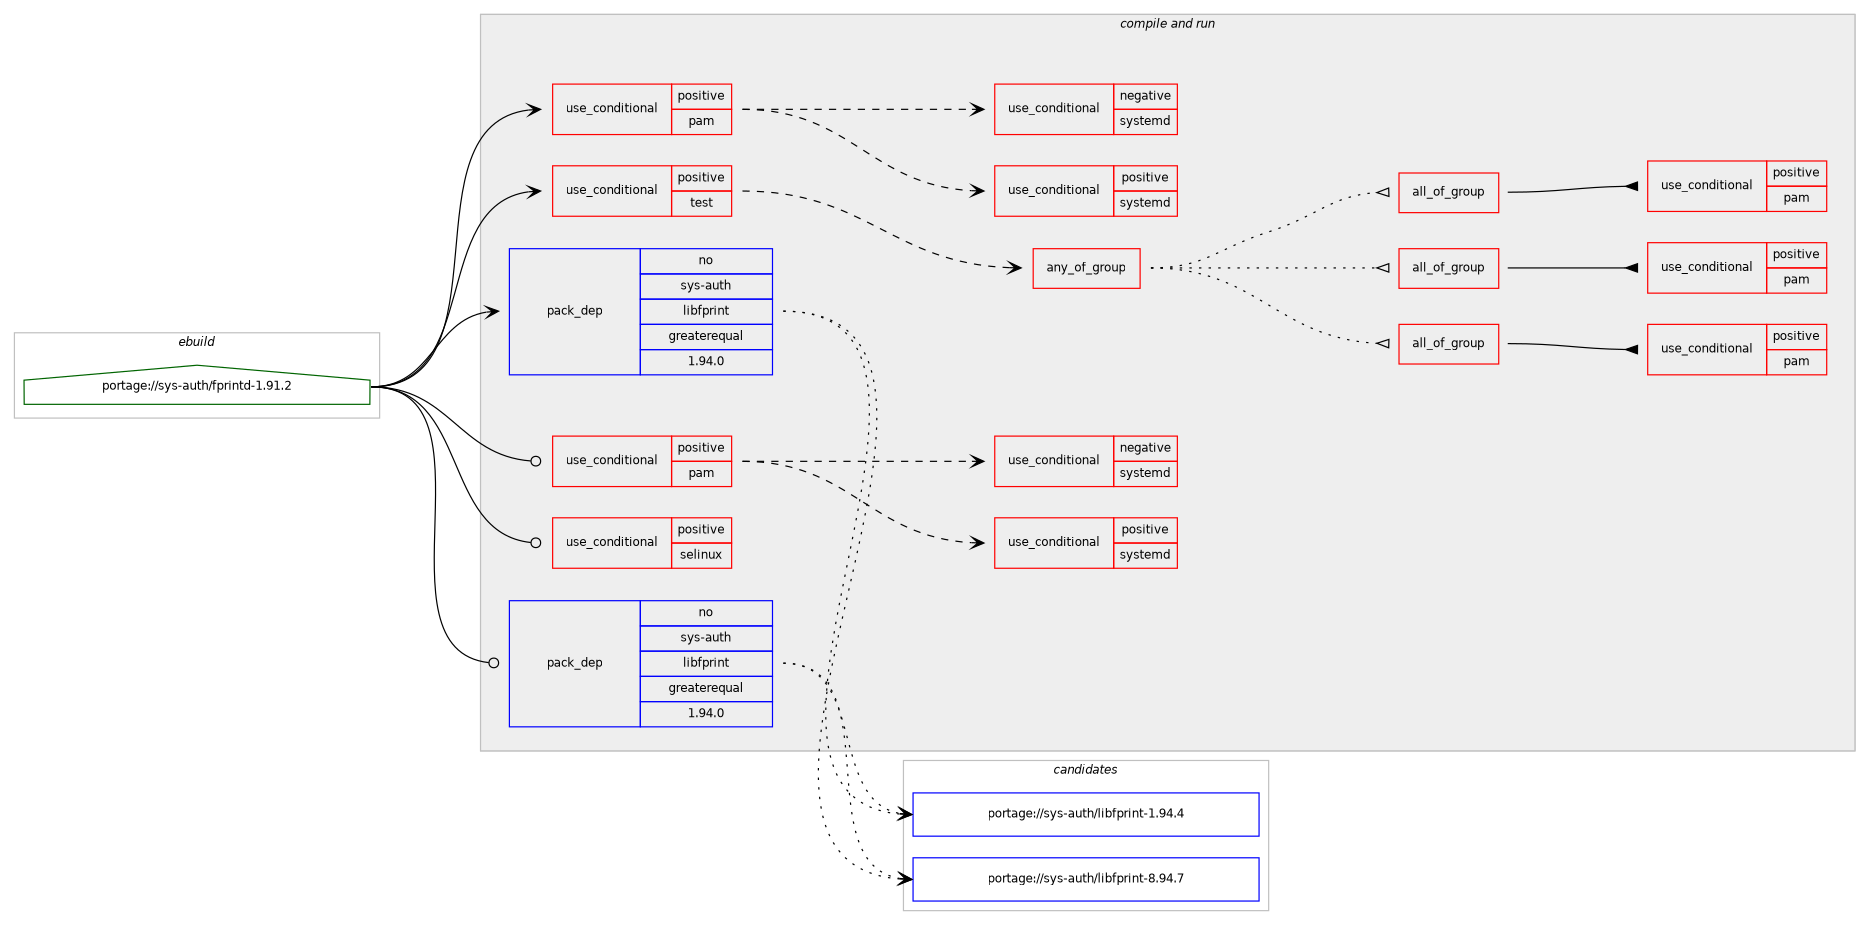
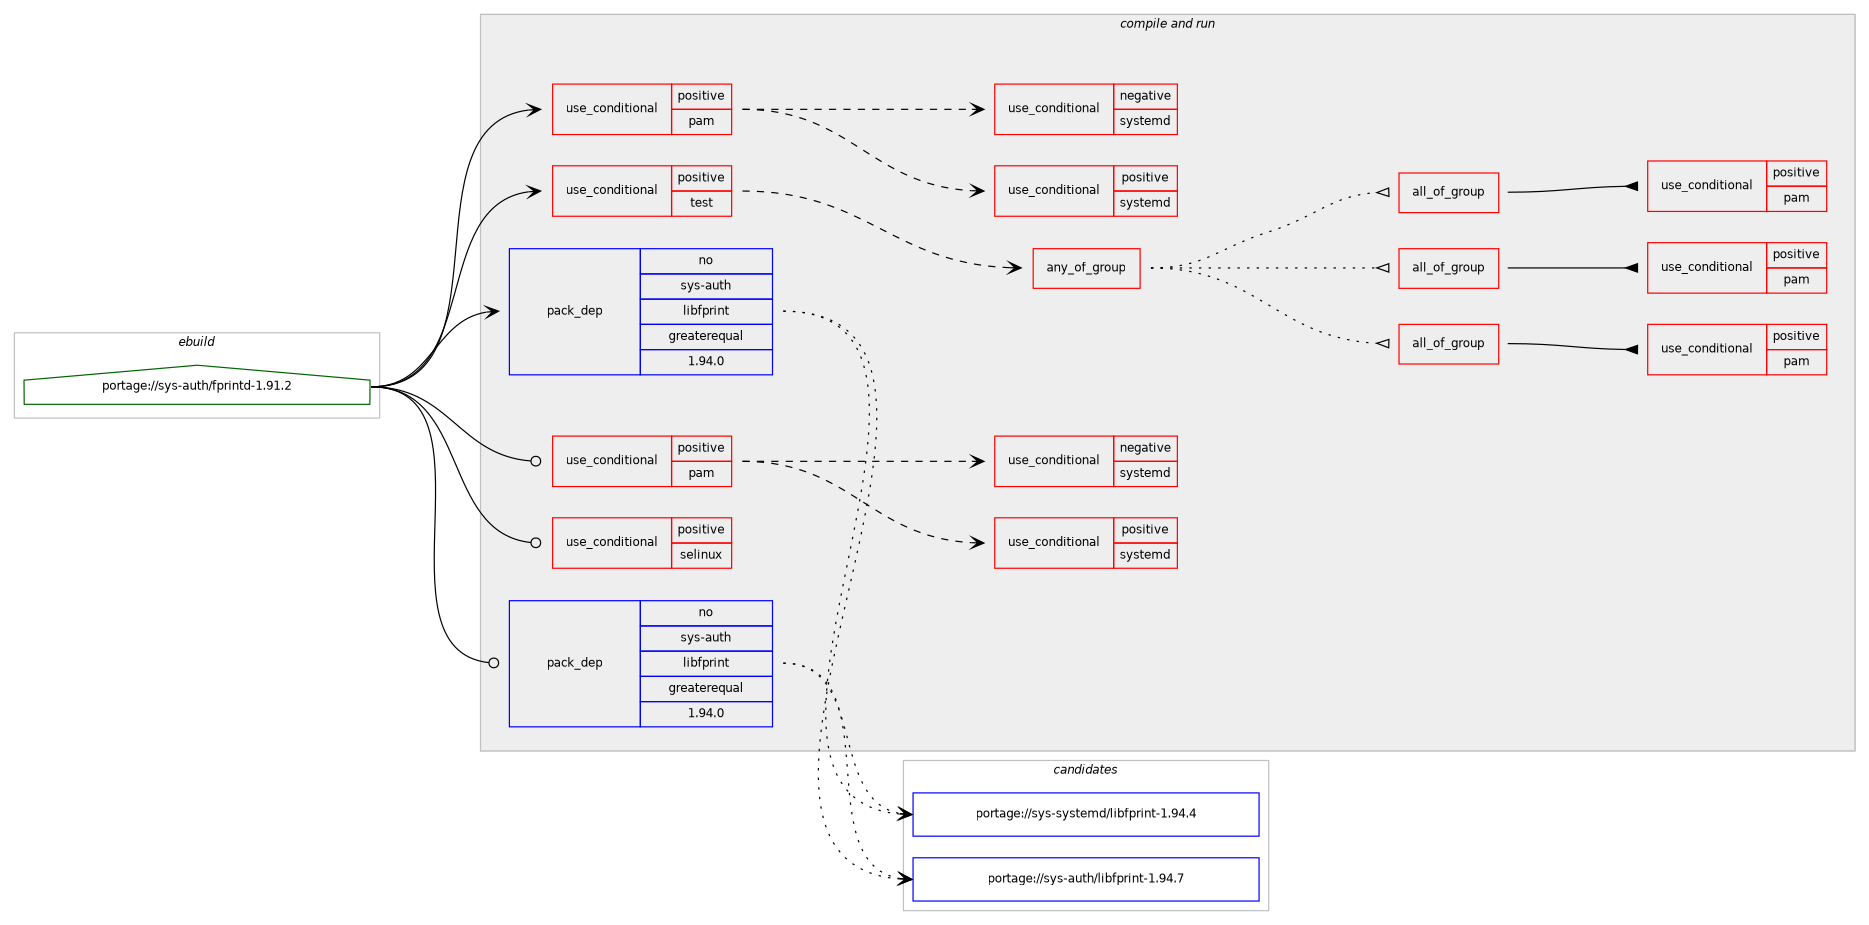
(1086, 815) -> (1086, 815)
(1086, 879) -> (1086, 879)
